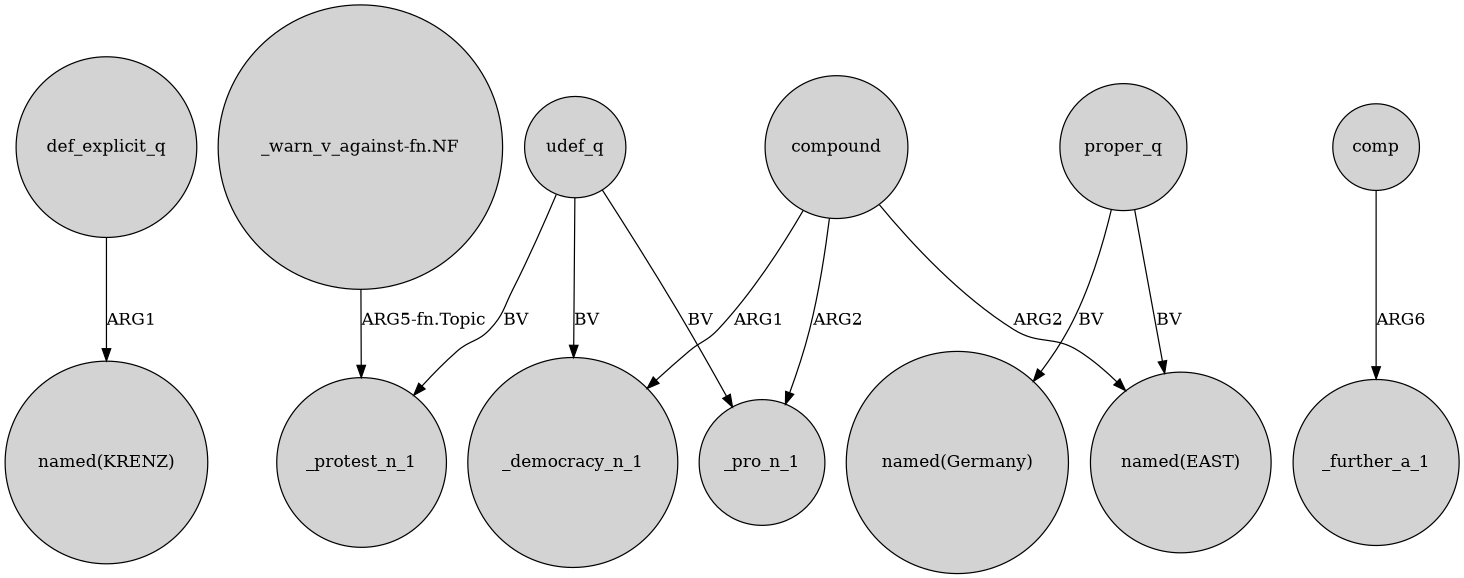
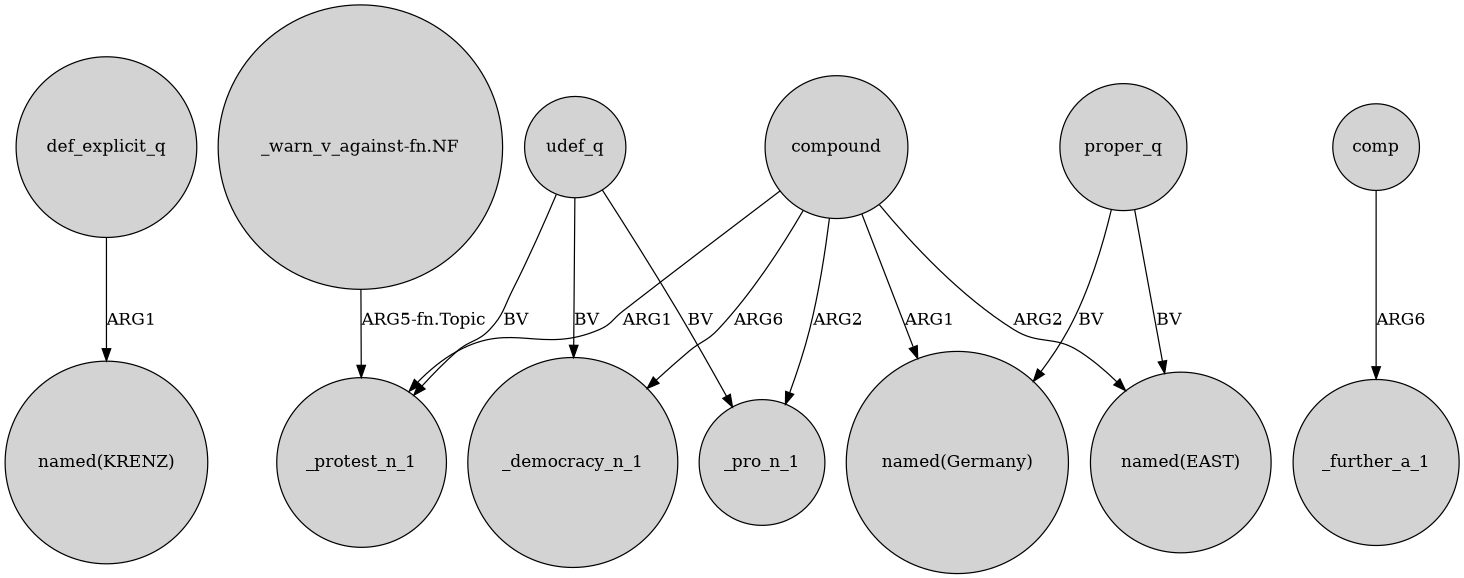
none -> (887, 280)
(759, 320) -> (759, 320)
none -> (612, 321)
